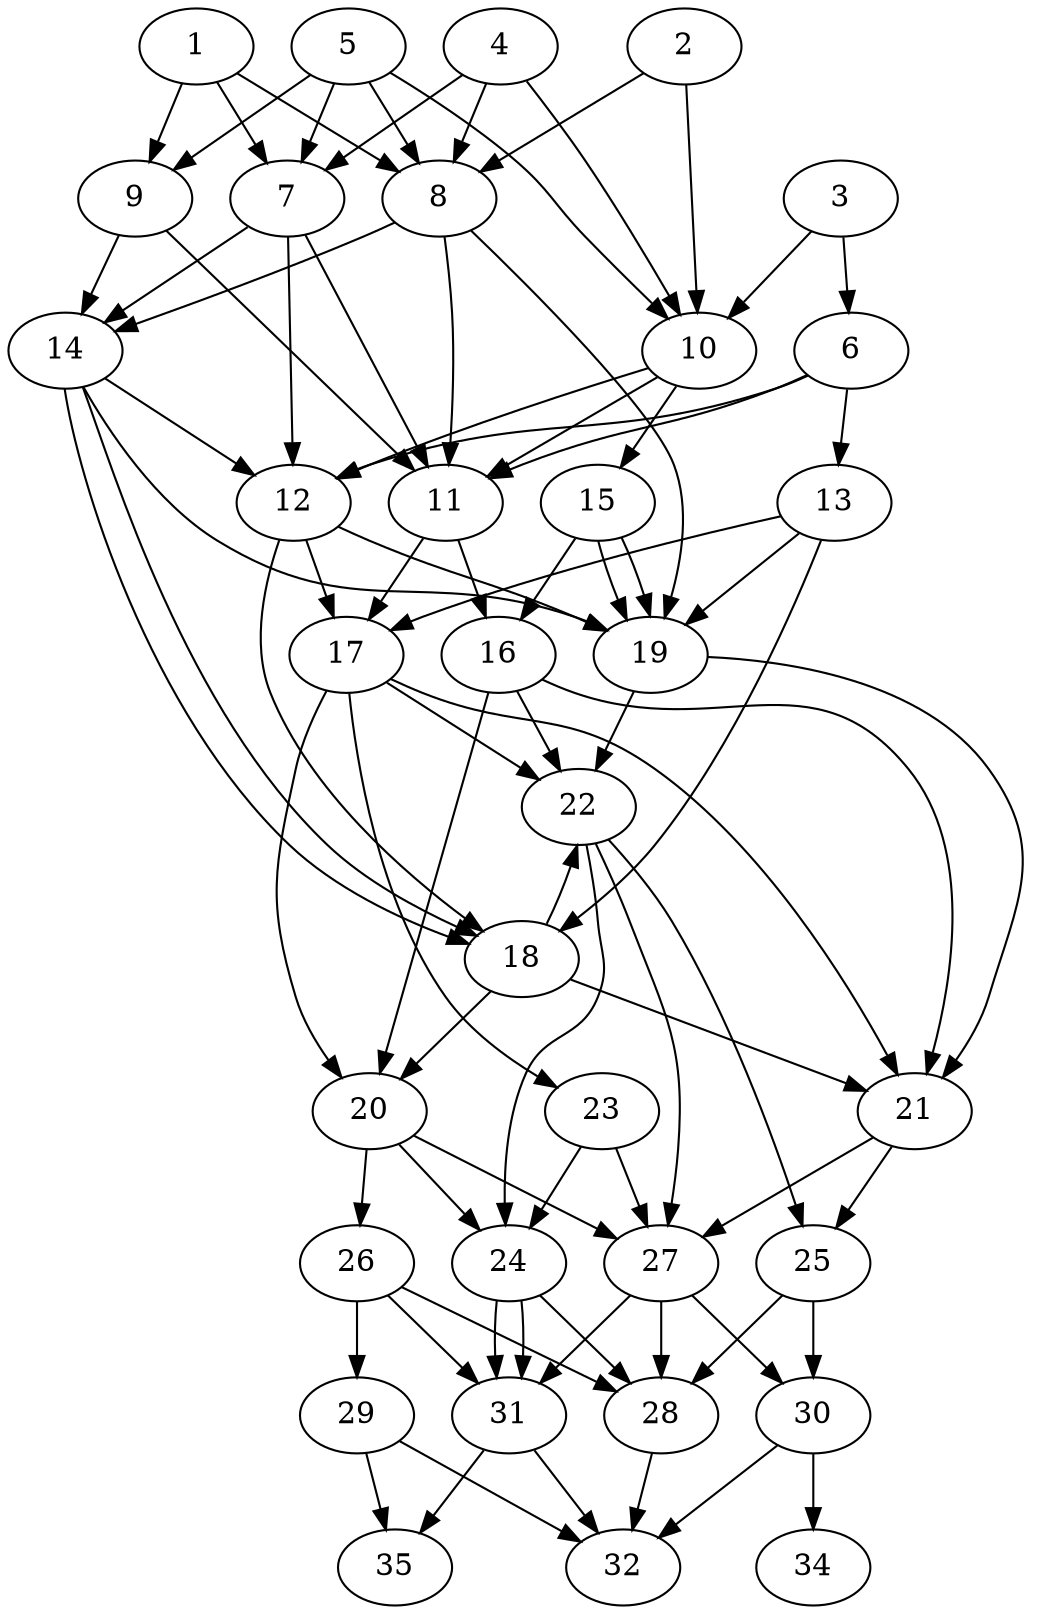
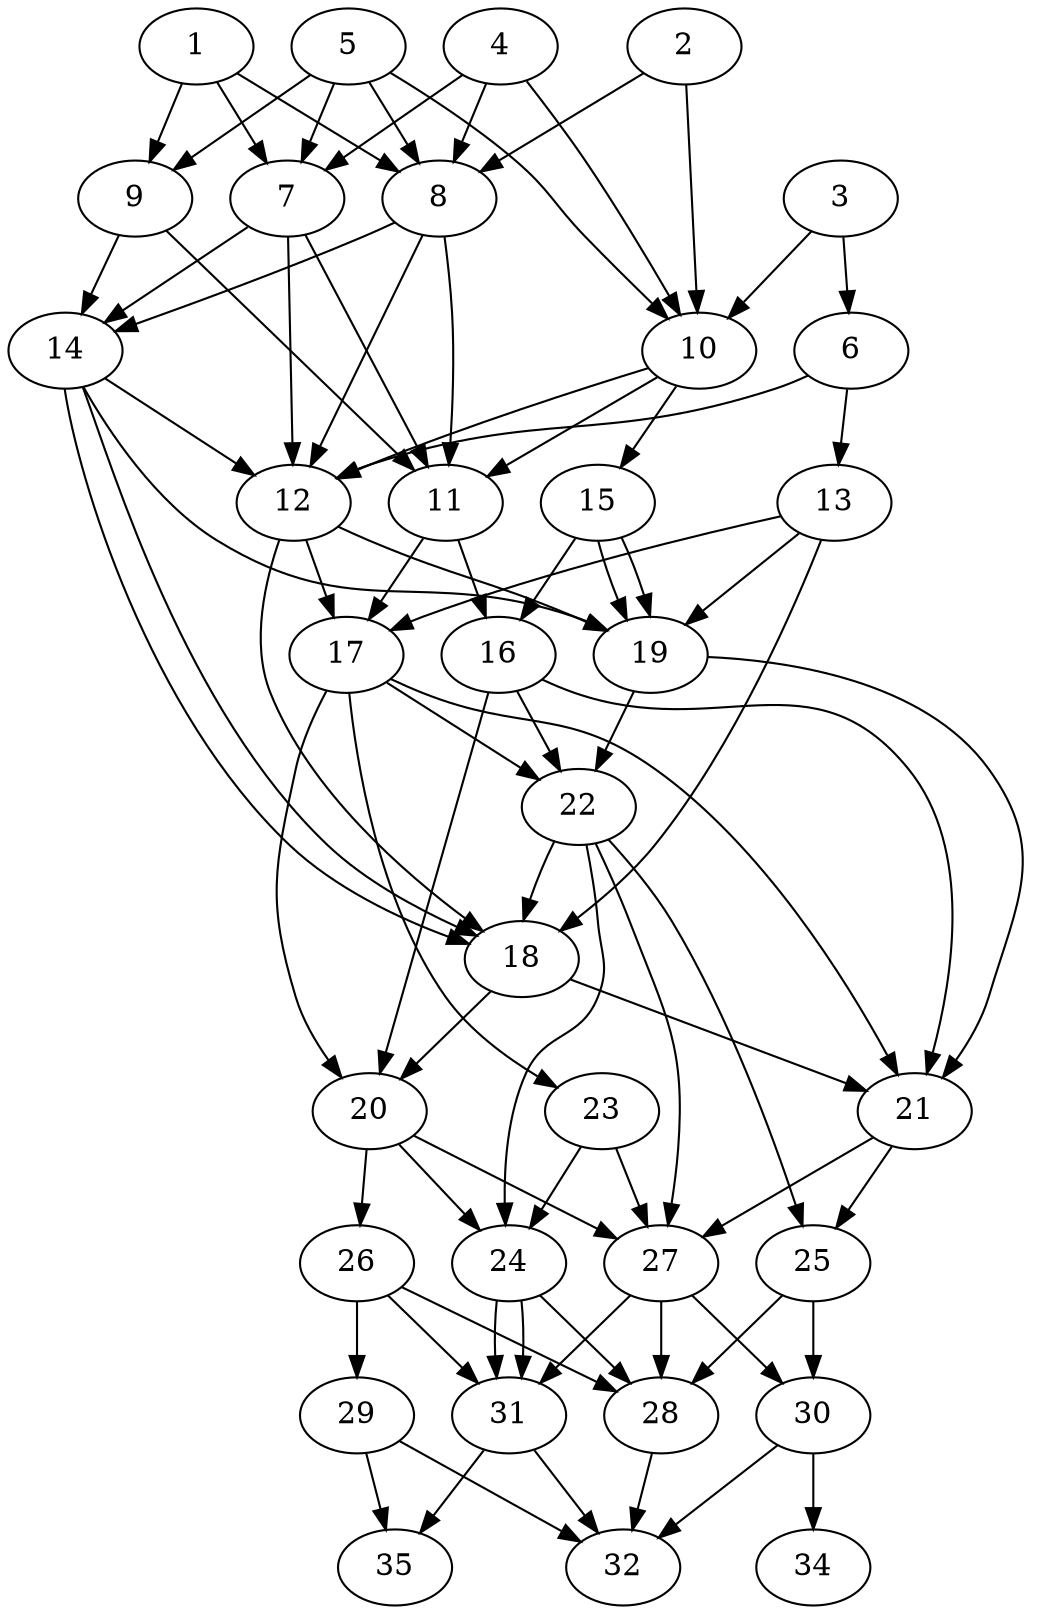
(603, 367) -> (374, 335)
(606, 437) -> none
(560, 895) -> (541, 870)
